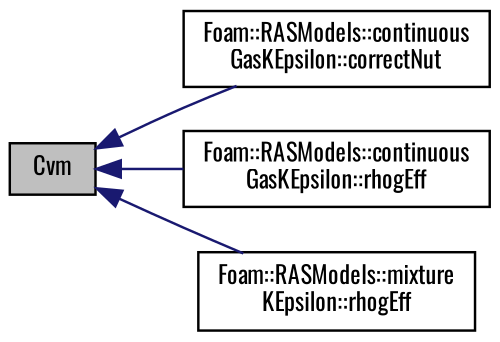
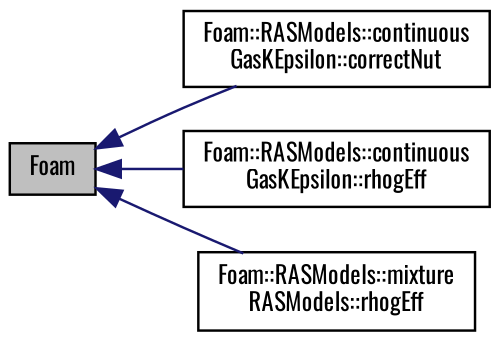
(53, 169) -> (53, 169)
(337, 291) -> (337, 291)
